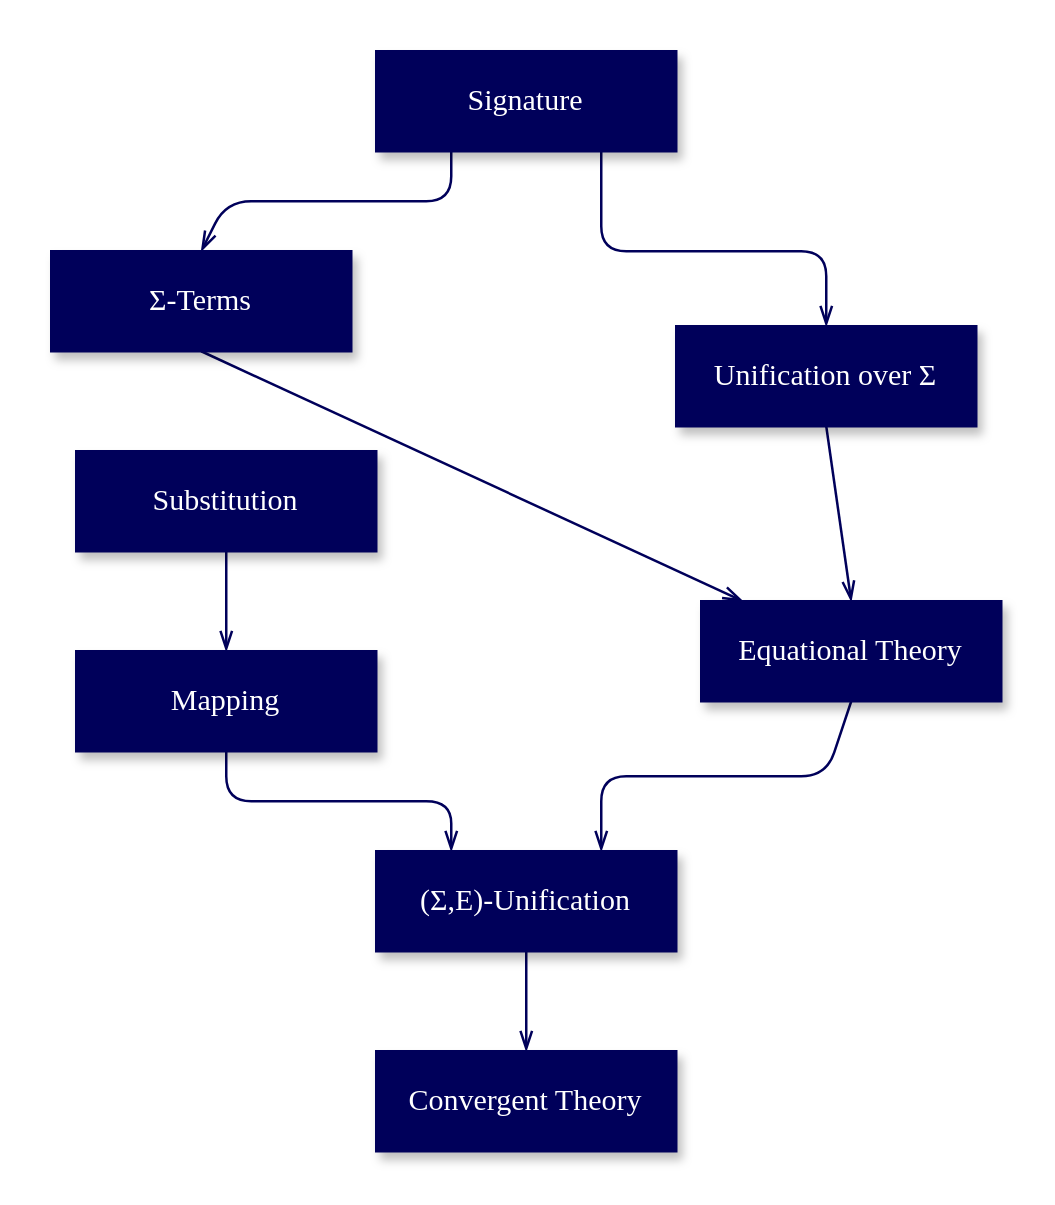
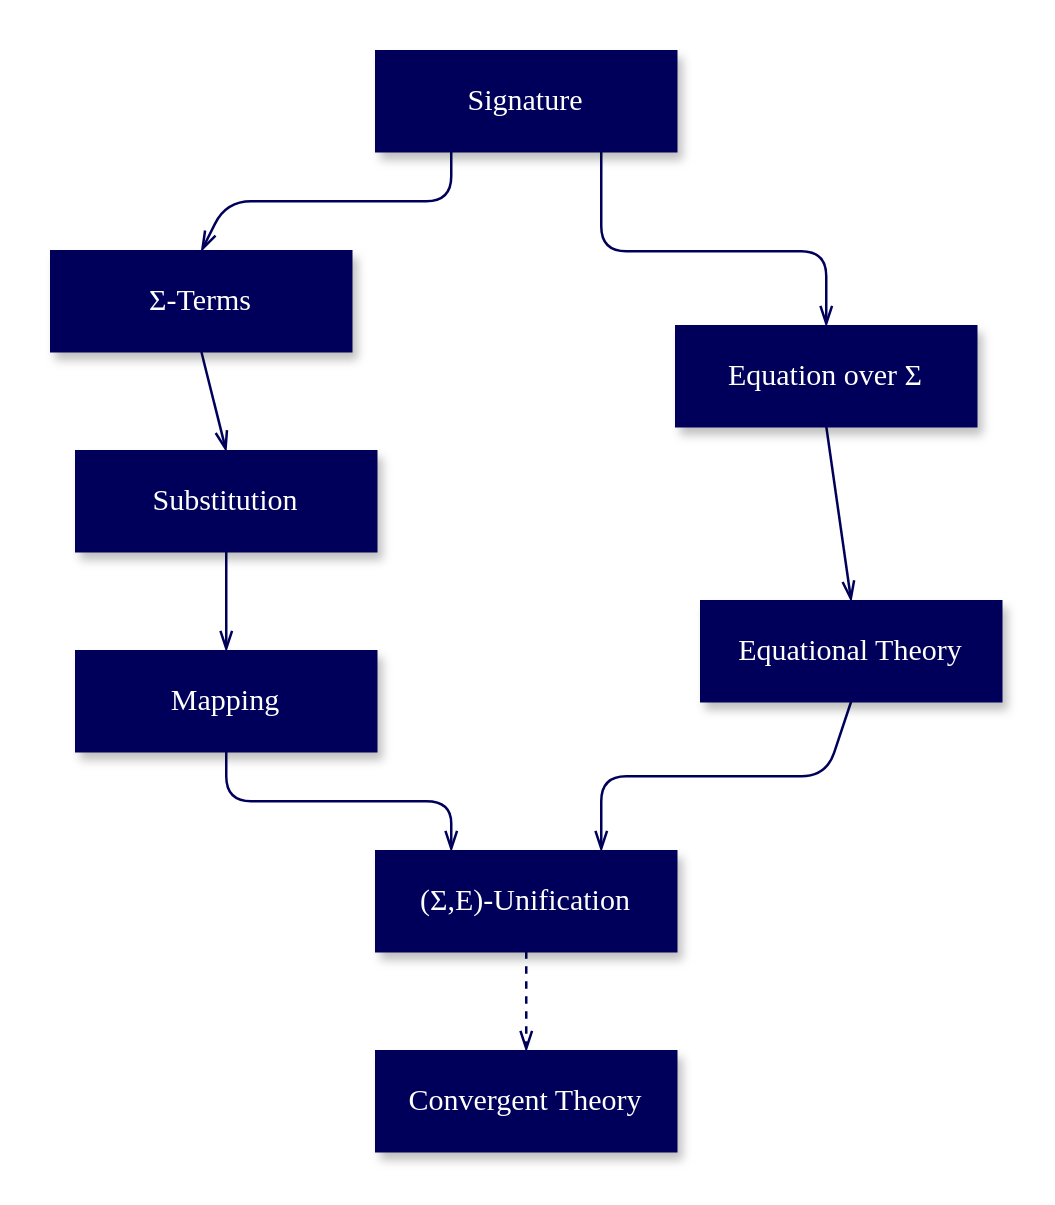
(826, 376) -> (826, 376)
(470, 475) -> (213, 398)
(526, 997) -> (526, 997)
